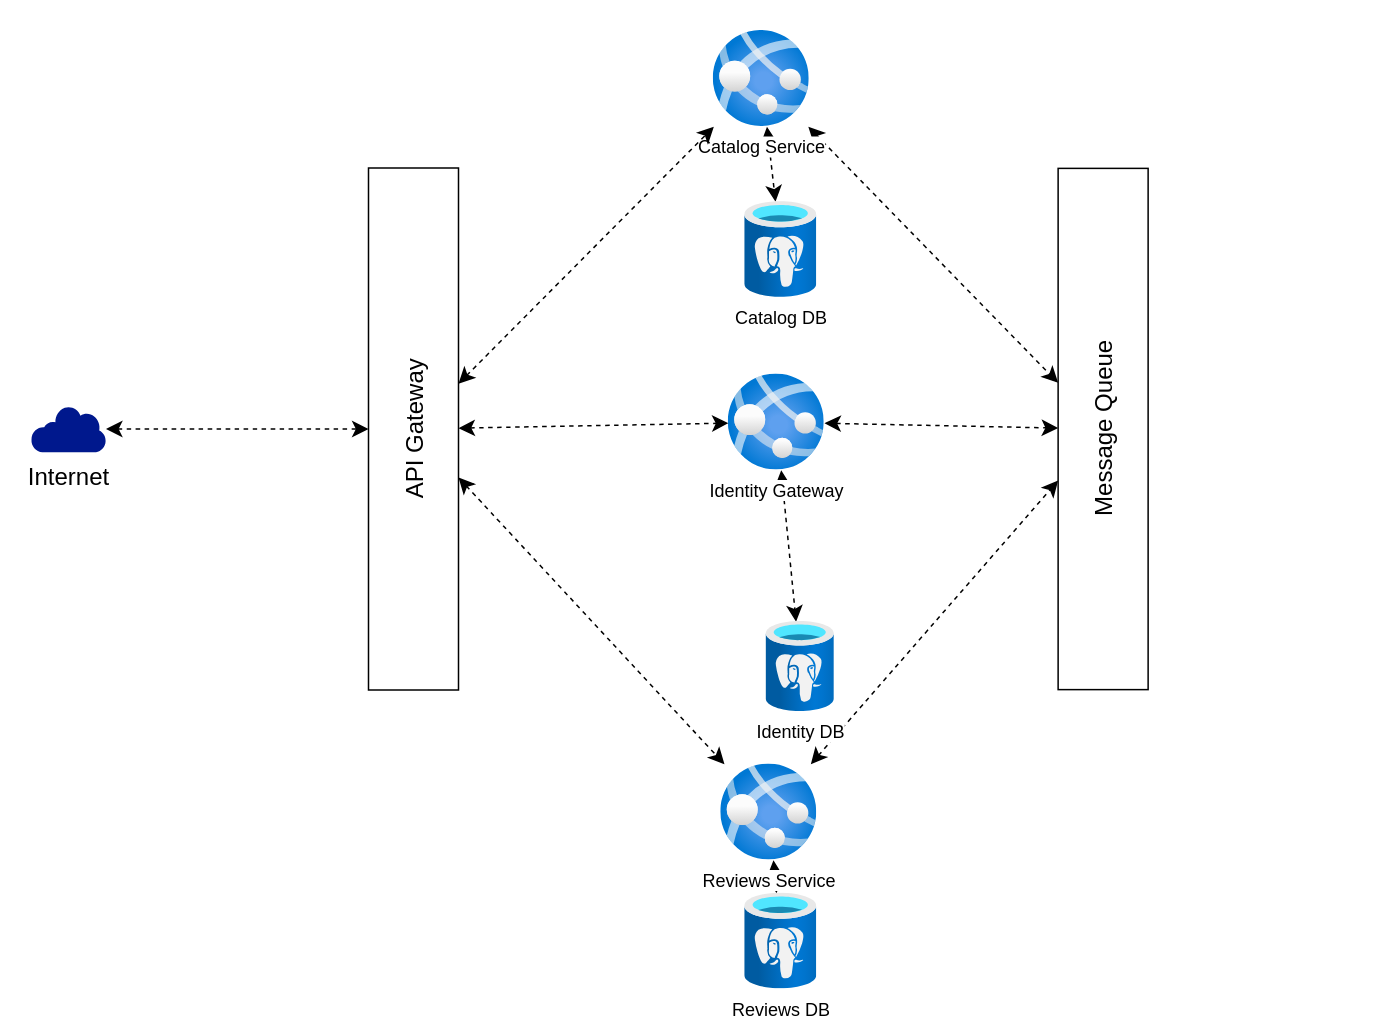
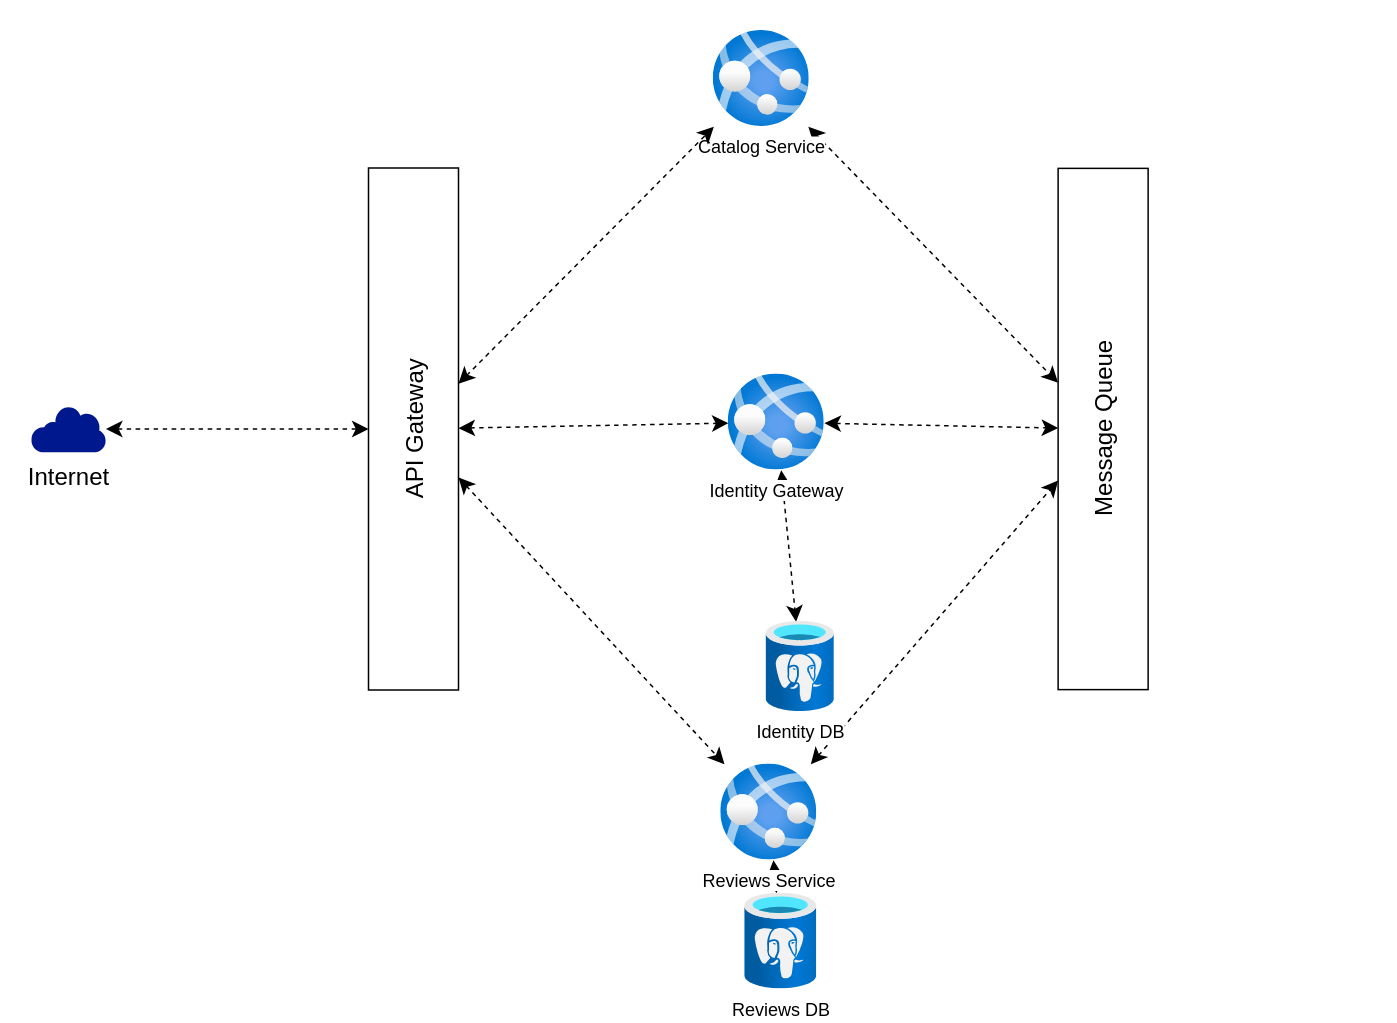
(772, 173) -> none
(781, 250) -> none
